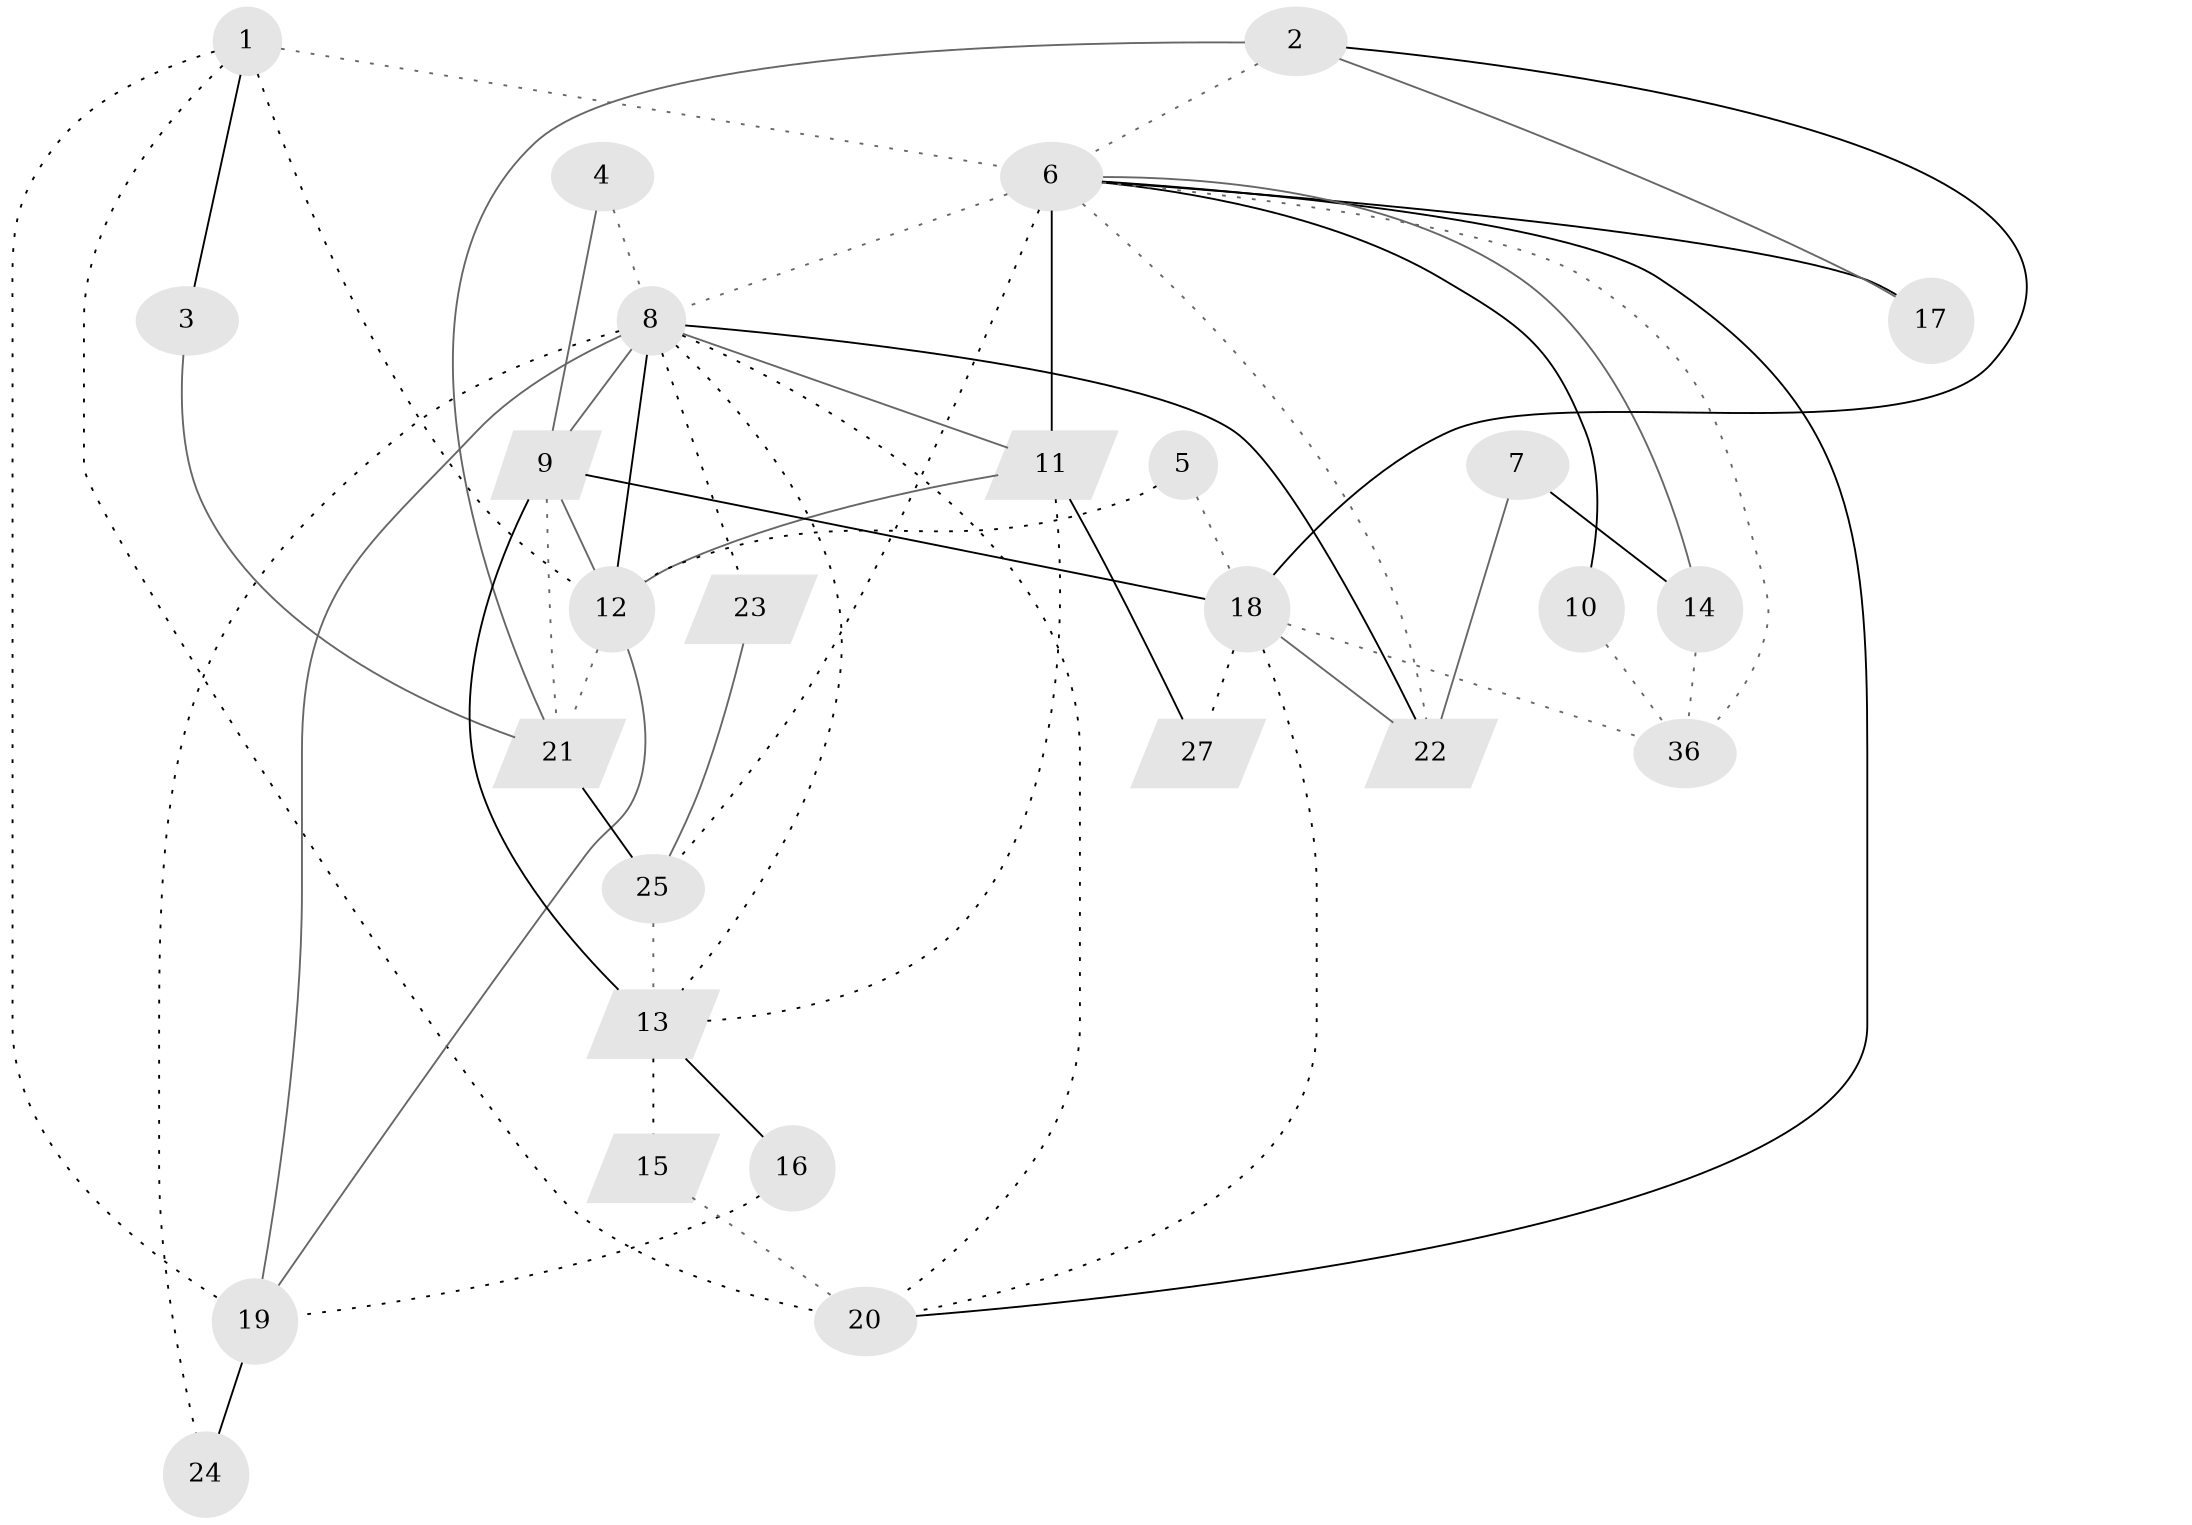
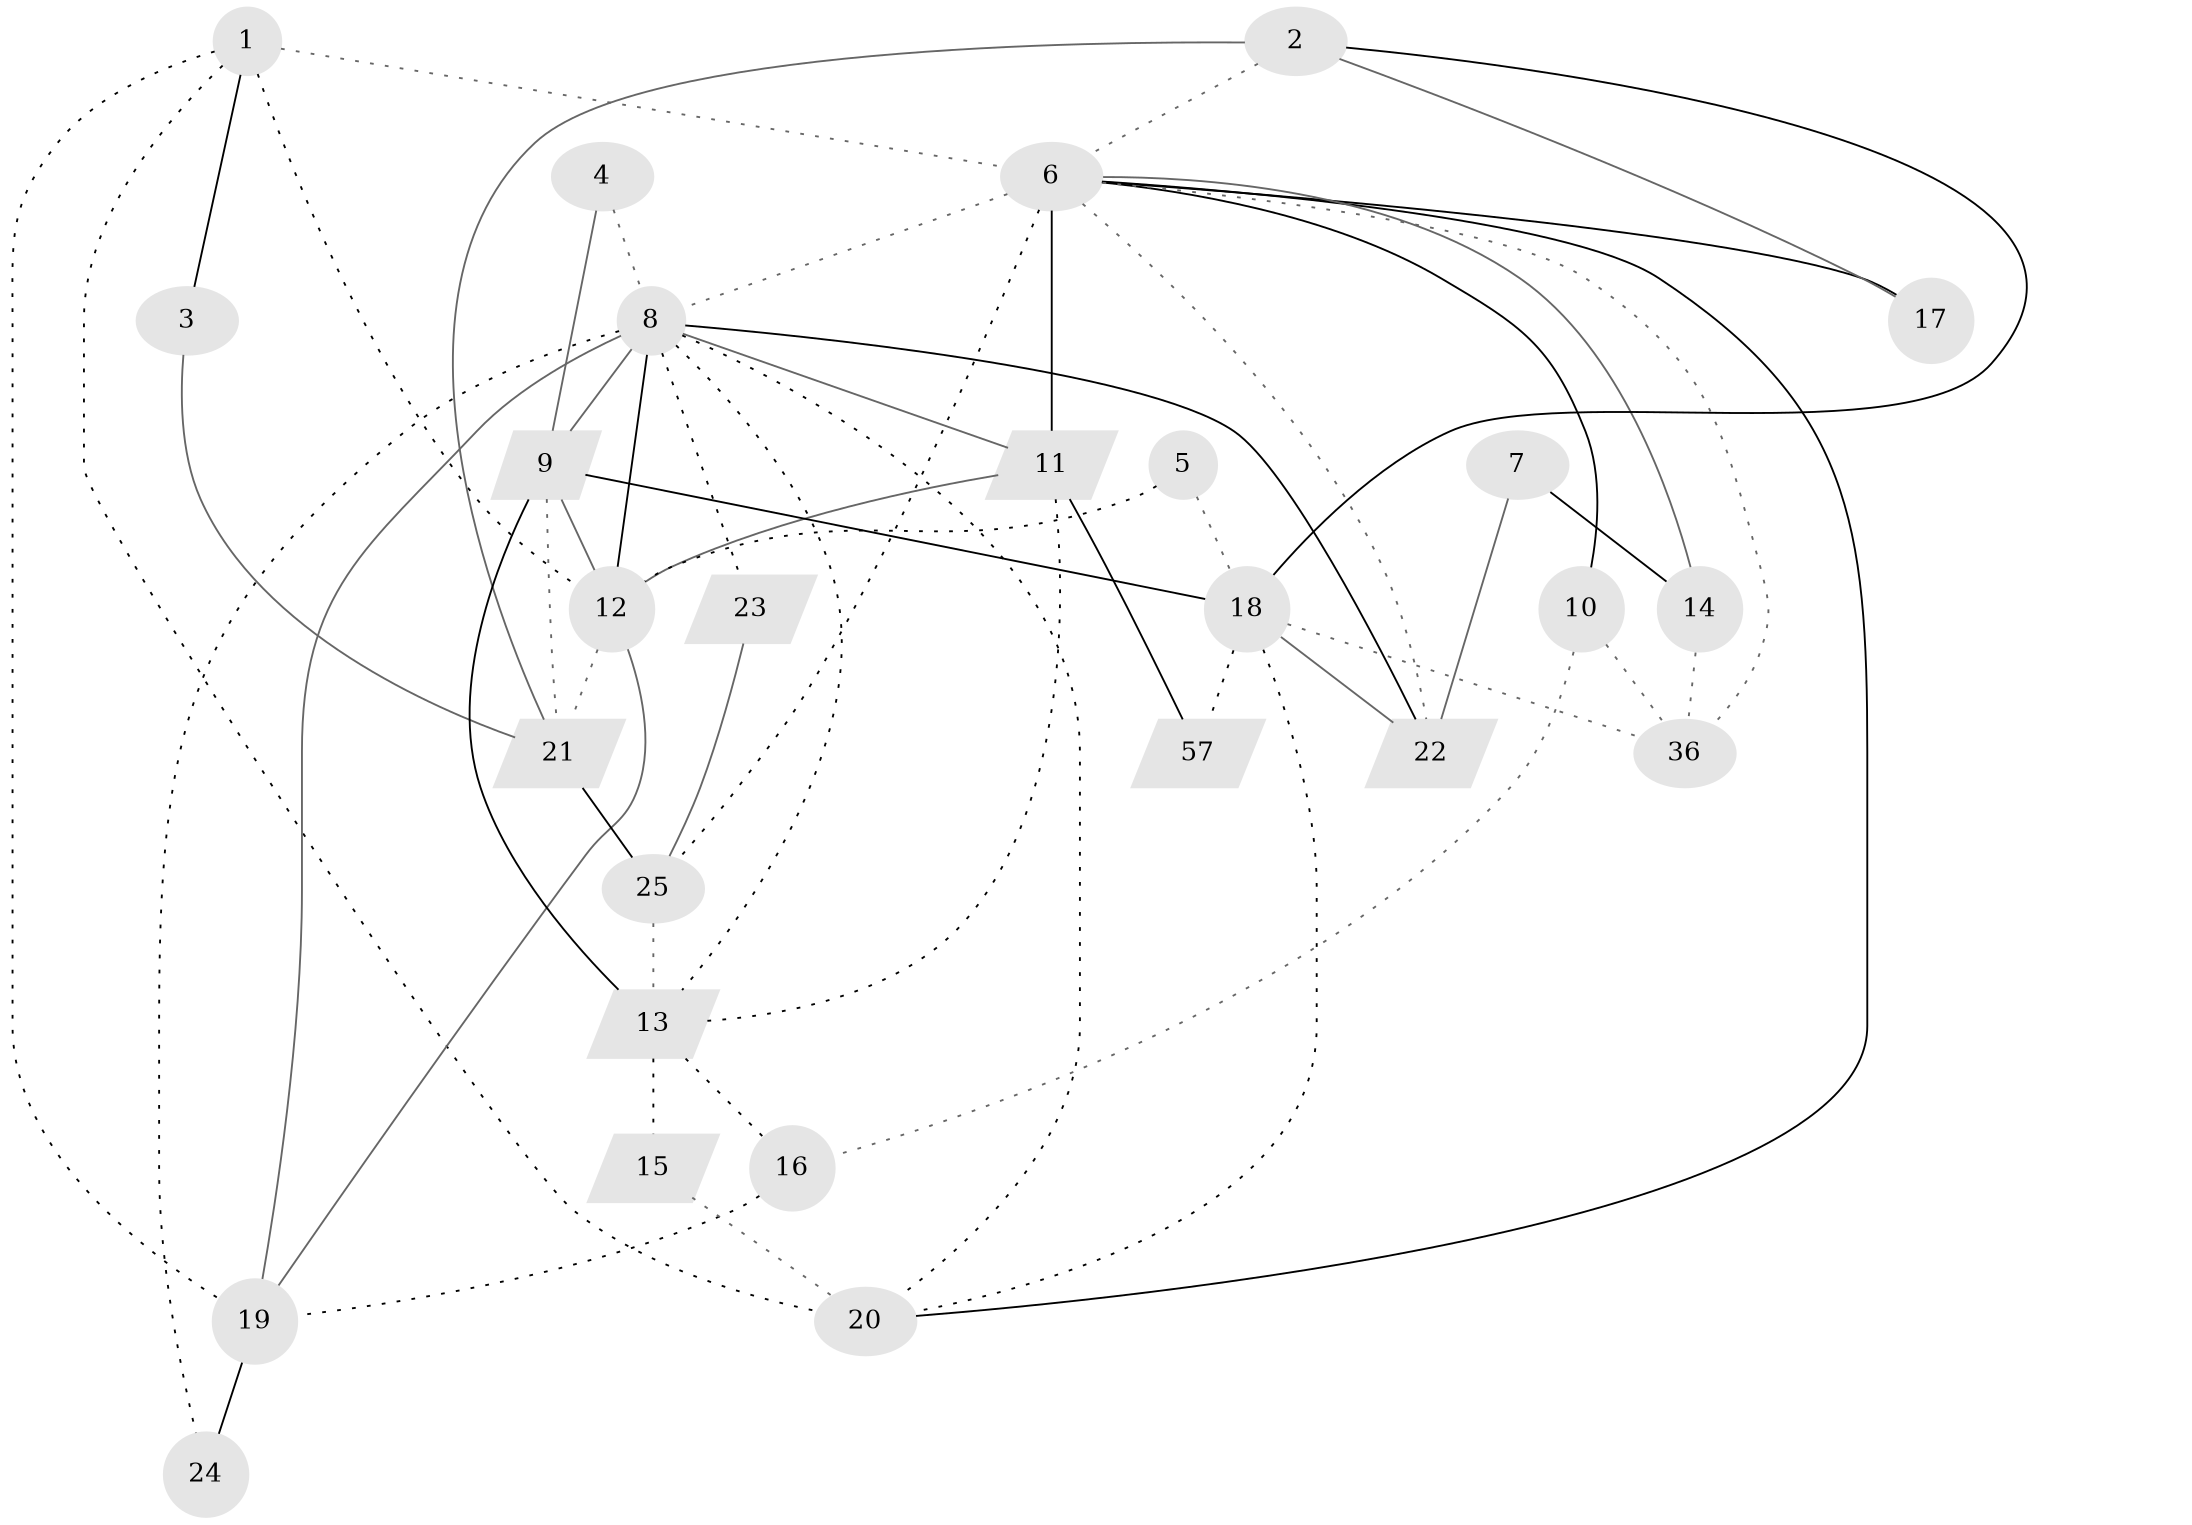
(1198, 754) -> (1198, 754)
none -> (1262, 978)
(724, 1098) -> (724, 1098)
